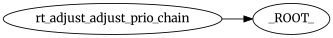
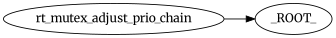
(113, 19) -> (114, 19)
